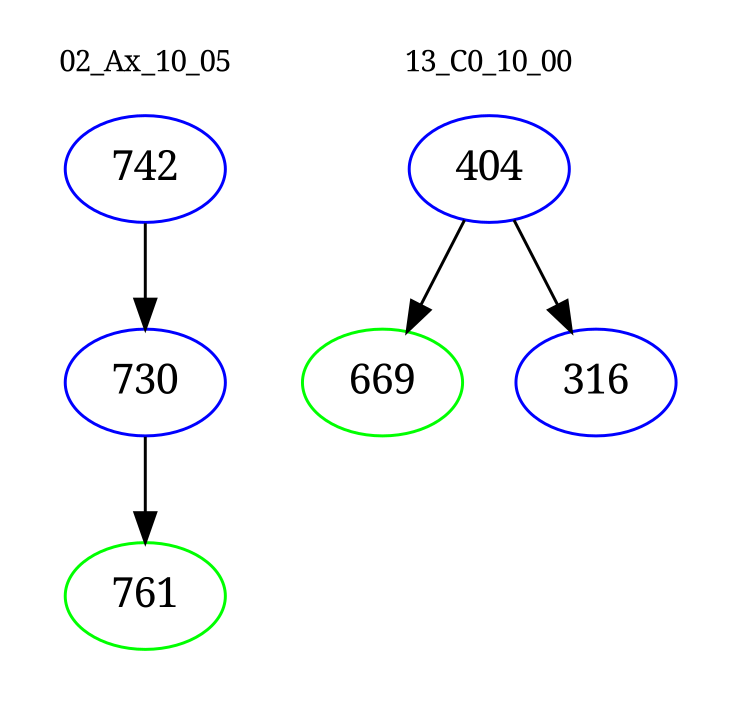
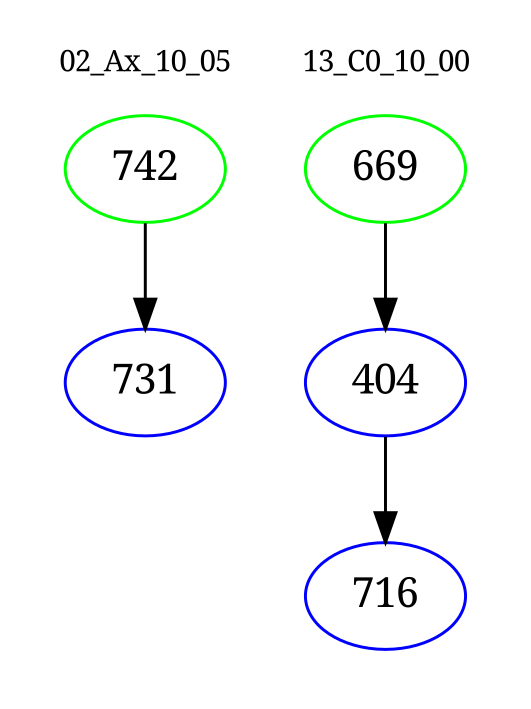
(145, 169) -> (145, 169)
(443, 262) -> (385, 261)
(145, 383) -> (145, 383)
(596, 383) -> (385, 596)
(145, 596) -> none
